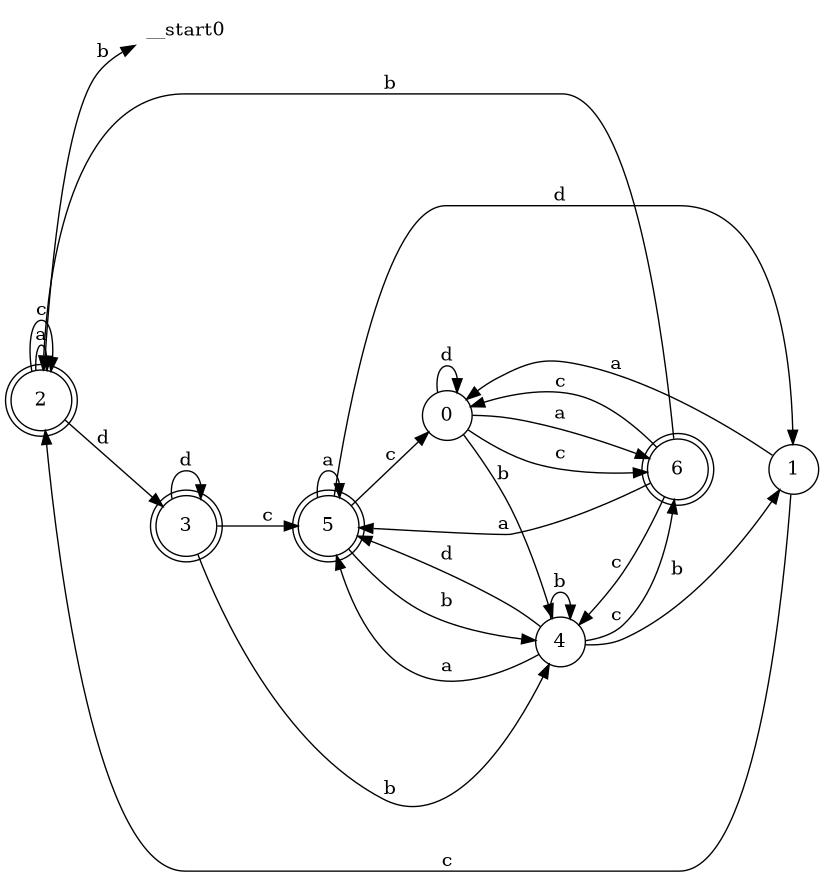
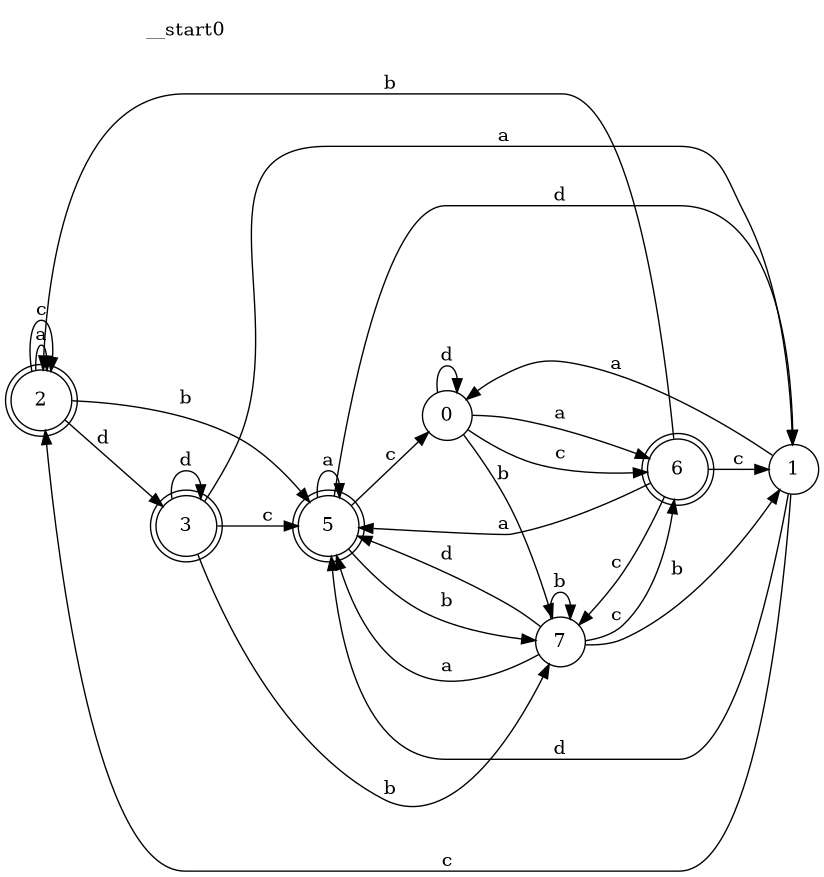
none -> (459, 146)
(61, 203) -> (197, 421)
(578, 396) -> (731, 469)
(561, 642) -> (561, 642)
none -> (591, 759)
